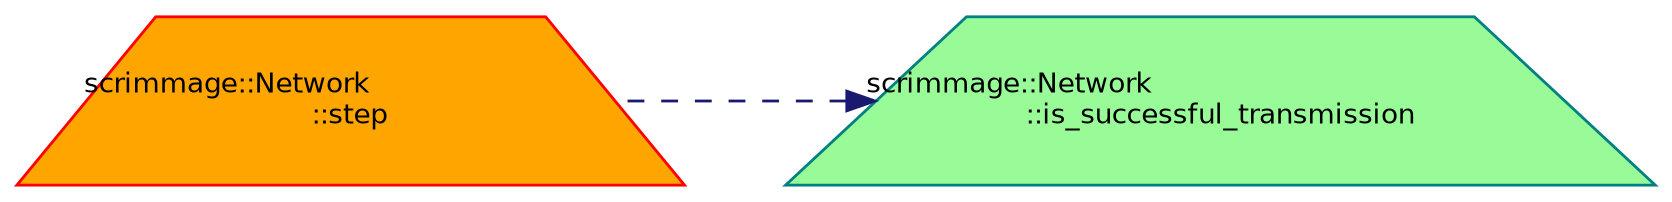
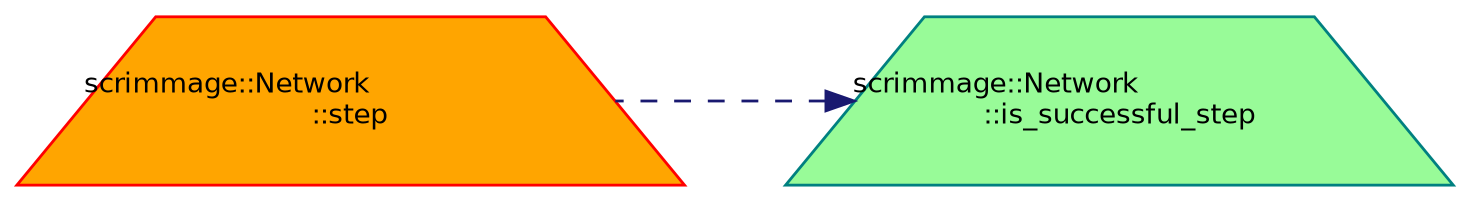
(1220, 101) -> (1119, 101)
